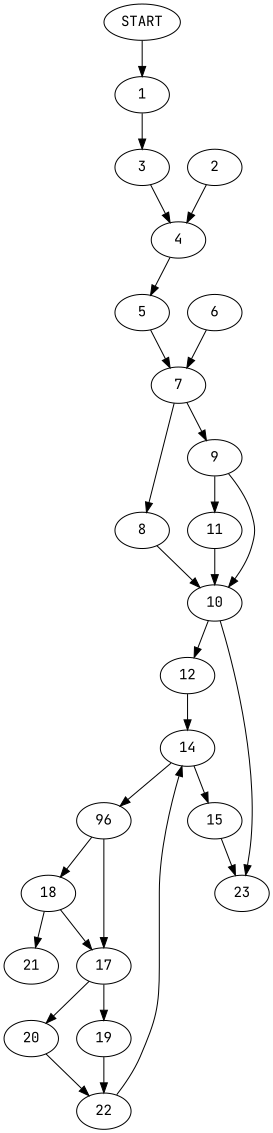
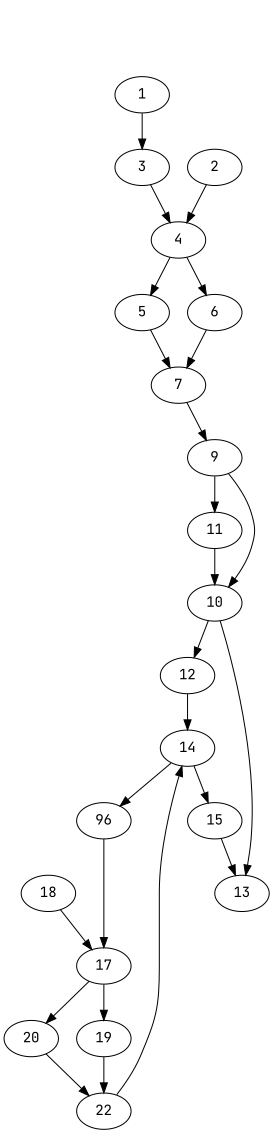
(142, 22) -> none
none -> (194, 272)
(142, 530) -> none
(79, 853) -> none
(242, 893) -> (242, 893)
(31, 966) -> none
